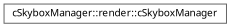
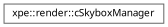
(115, 14) -> (84, 14)
